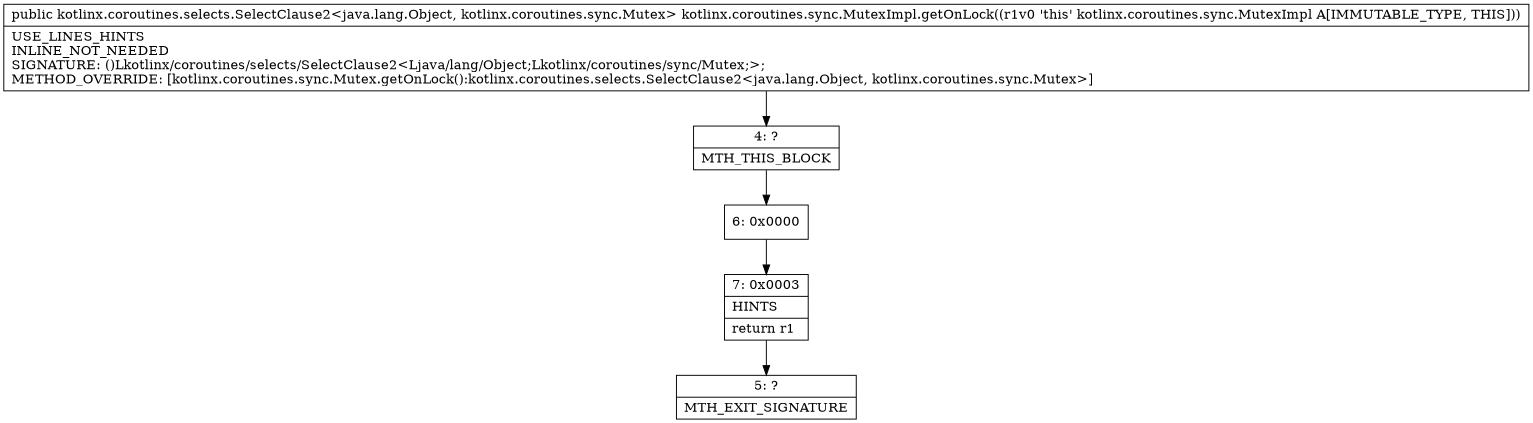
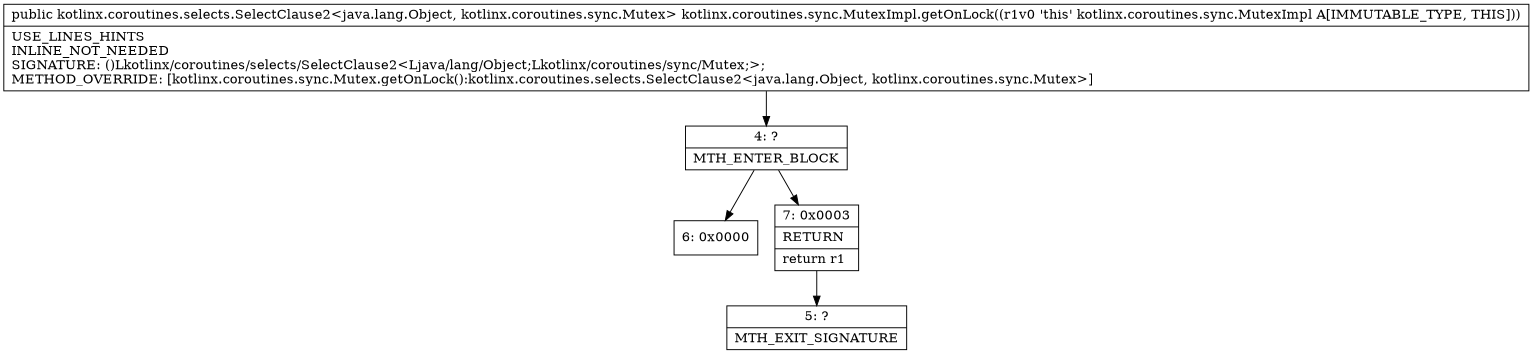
(766, 158) -> (766, 158)
(766, 252) -> (786, 183)
(755, 307) -> (813, 237)
